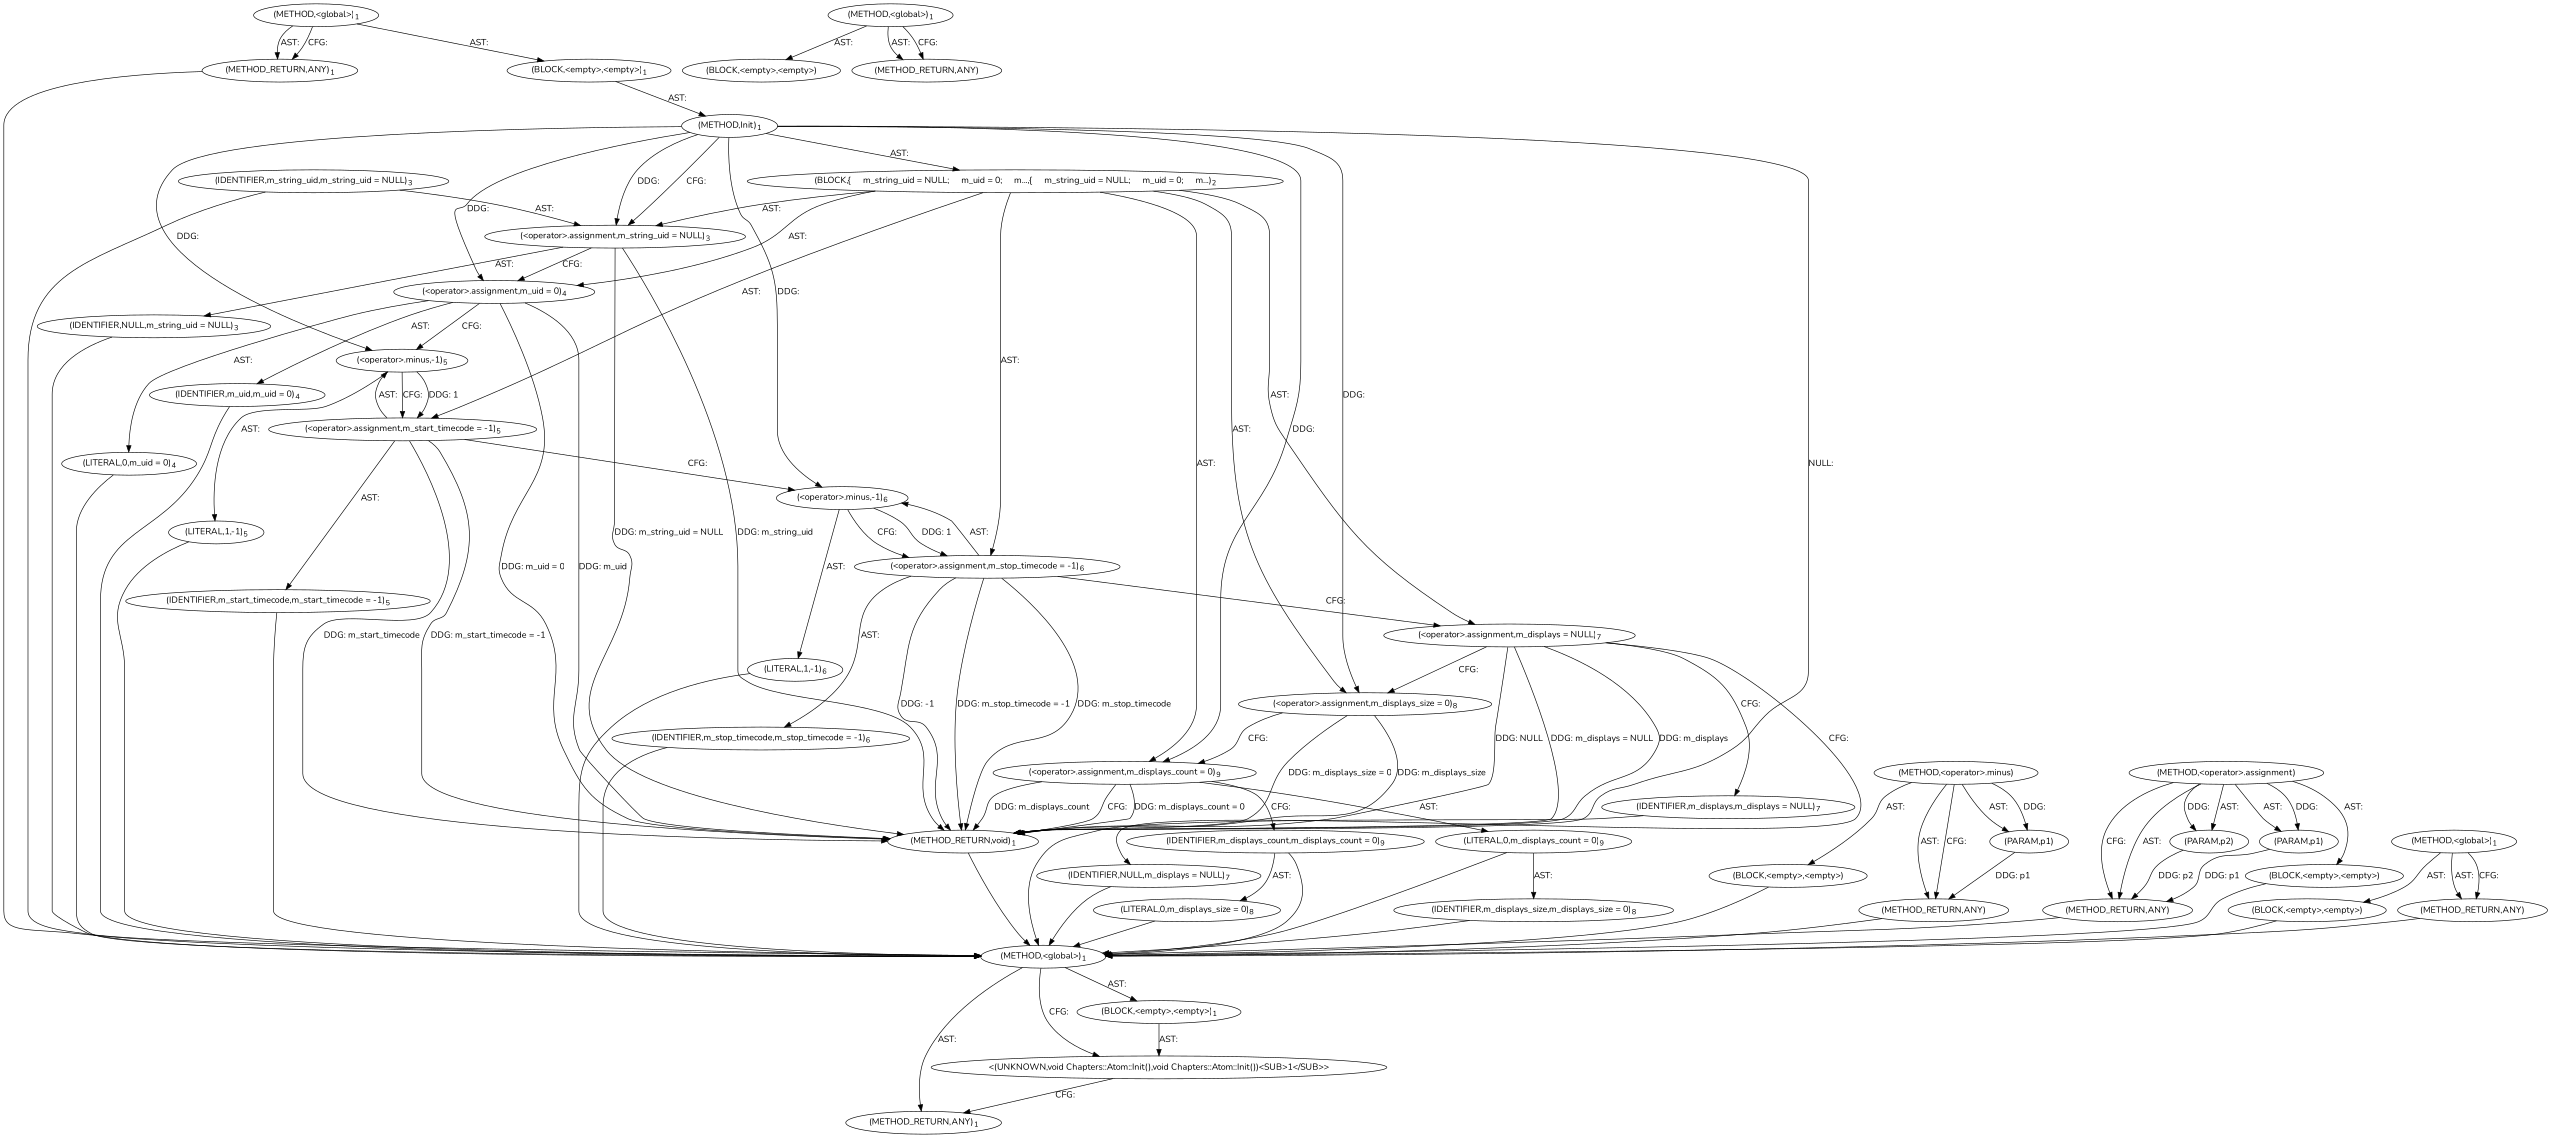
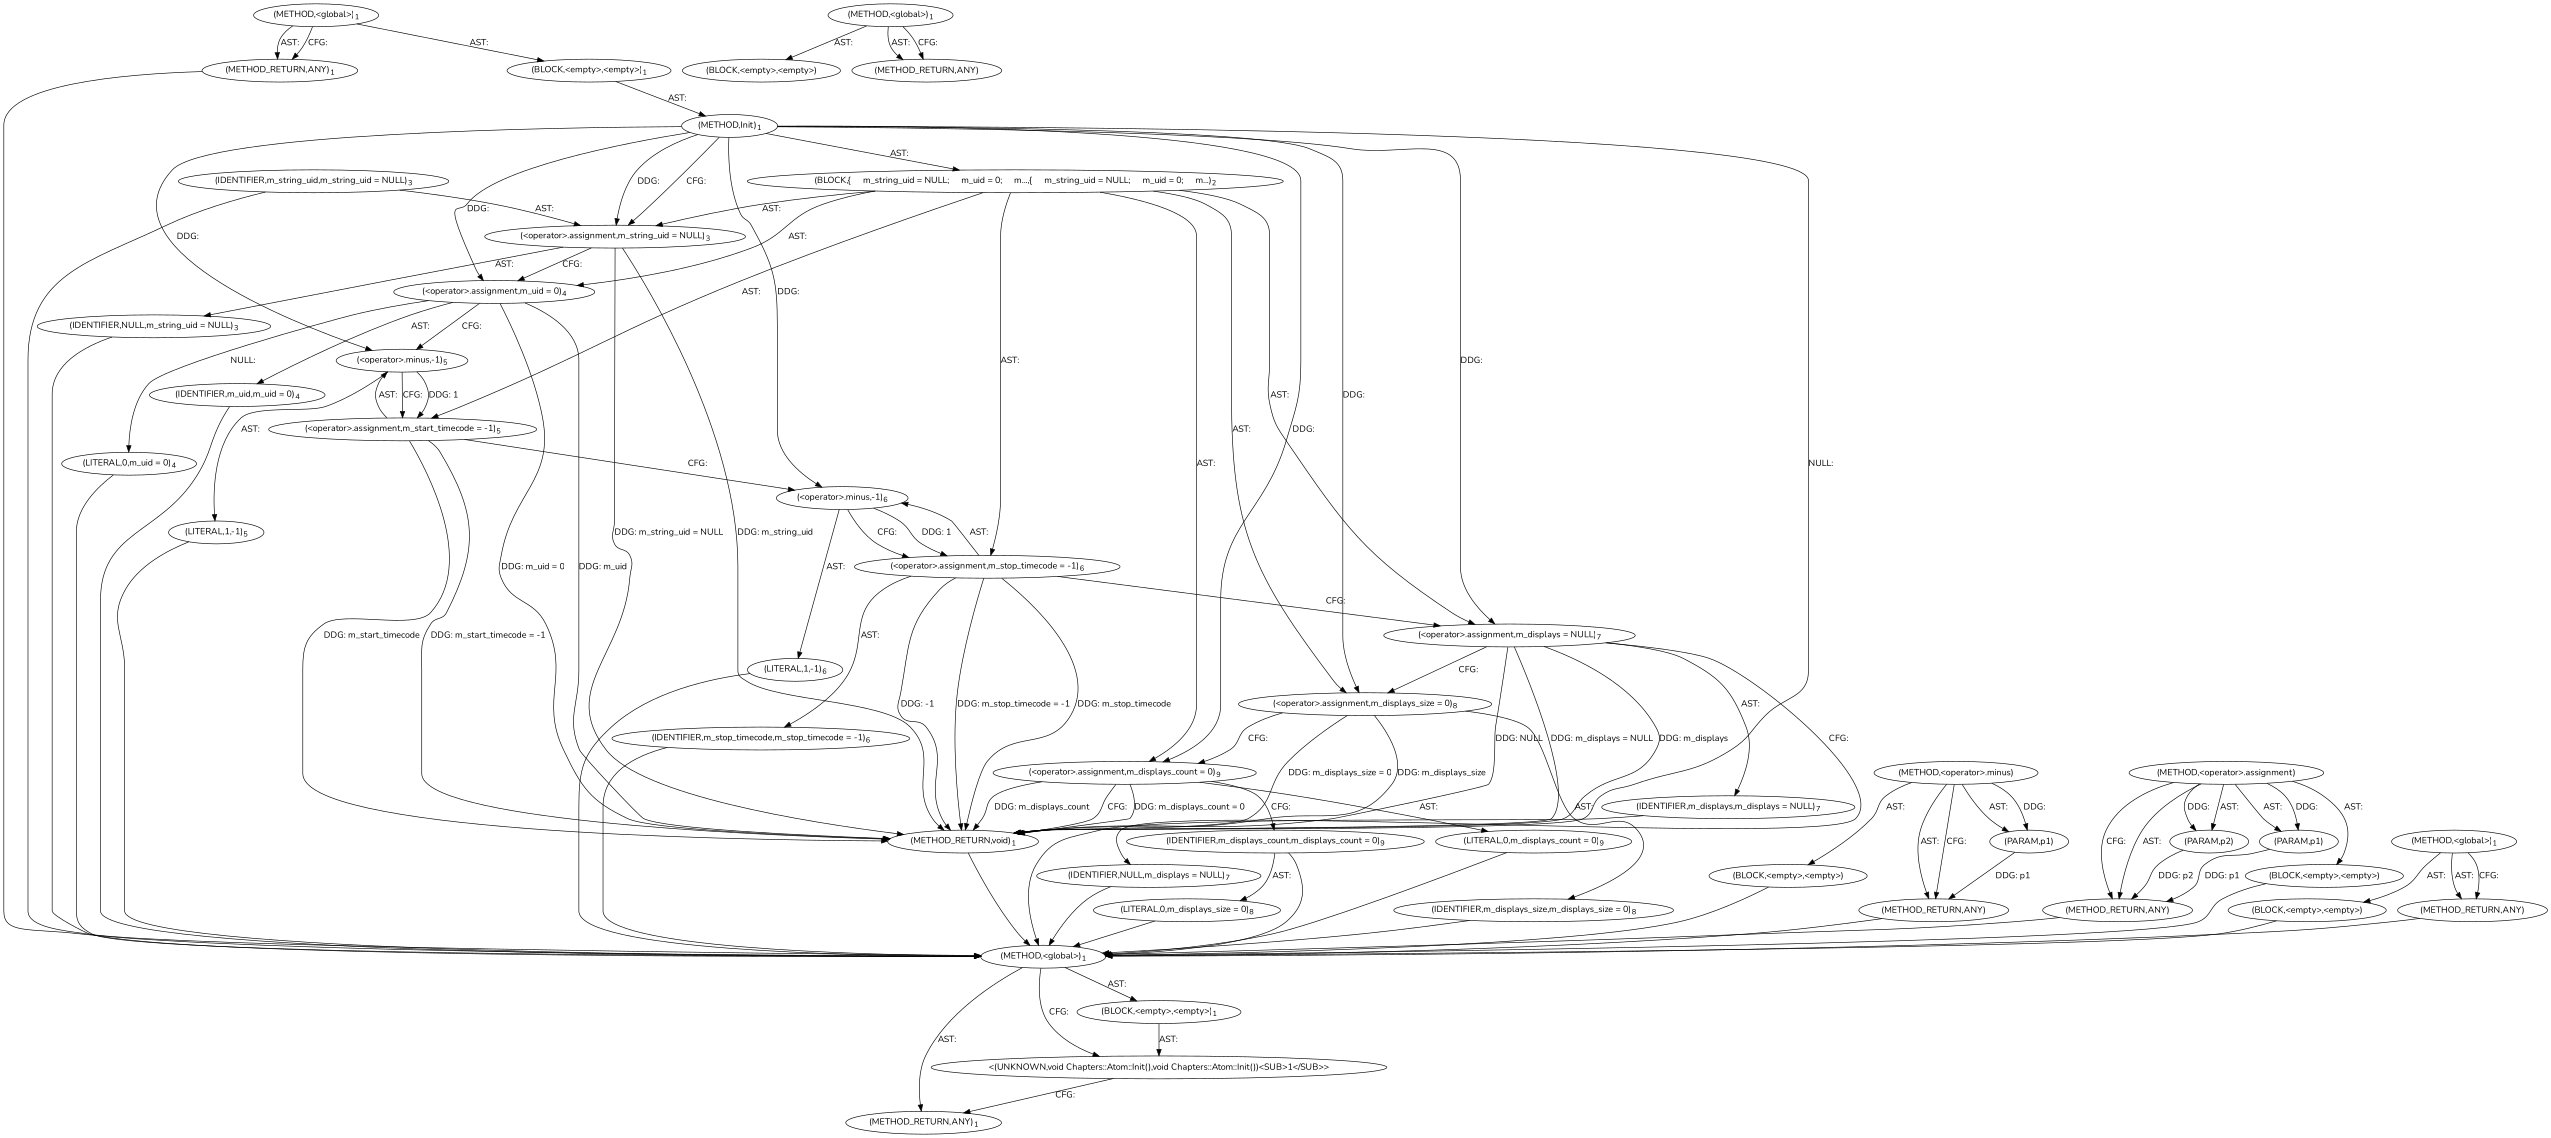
none -> (1352, 149)
(244, 361) -> (244, 361)
(278, 601) -> none
(1752, 704) -> (1752, 704)
(1534, 873) -> (1566, 808)
